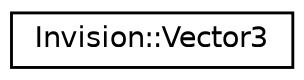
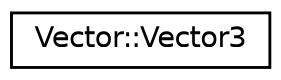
(152, 40) -> (141, 40)
